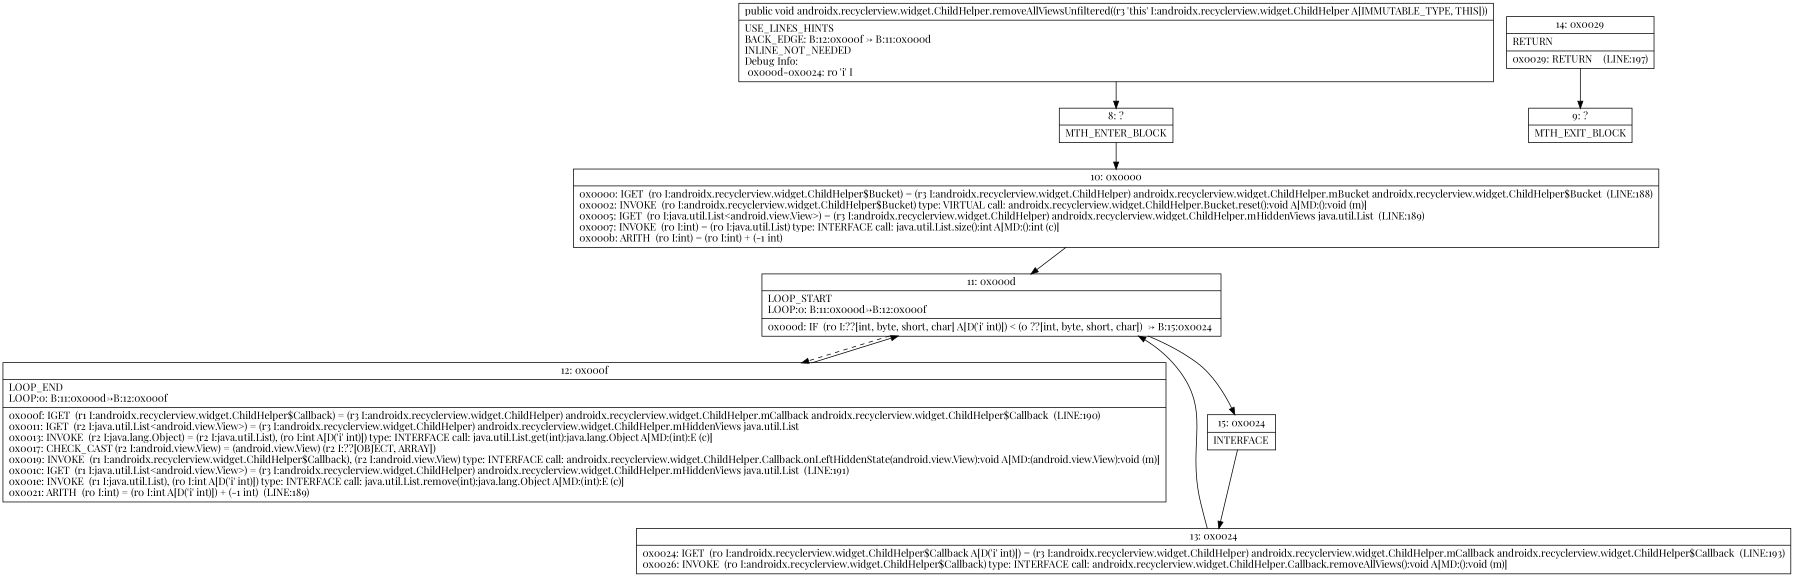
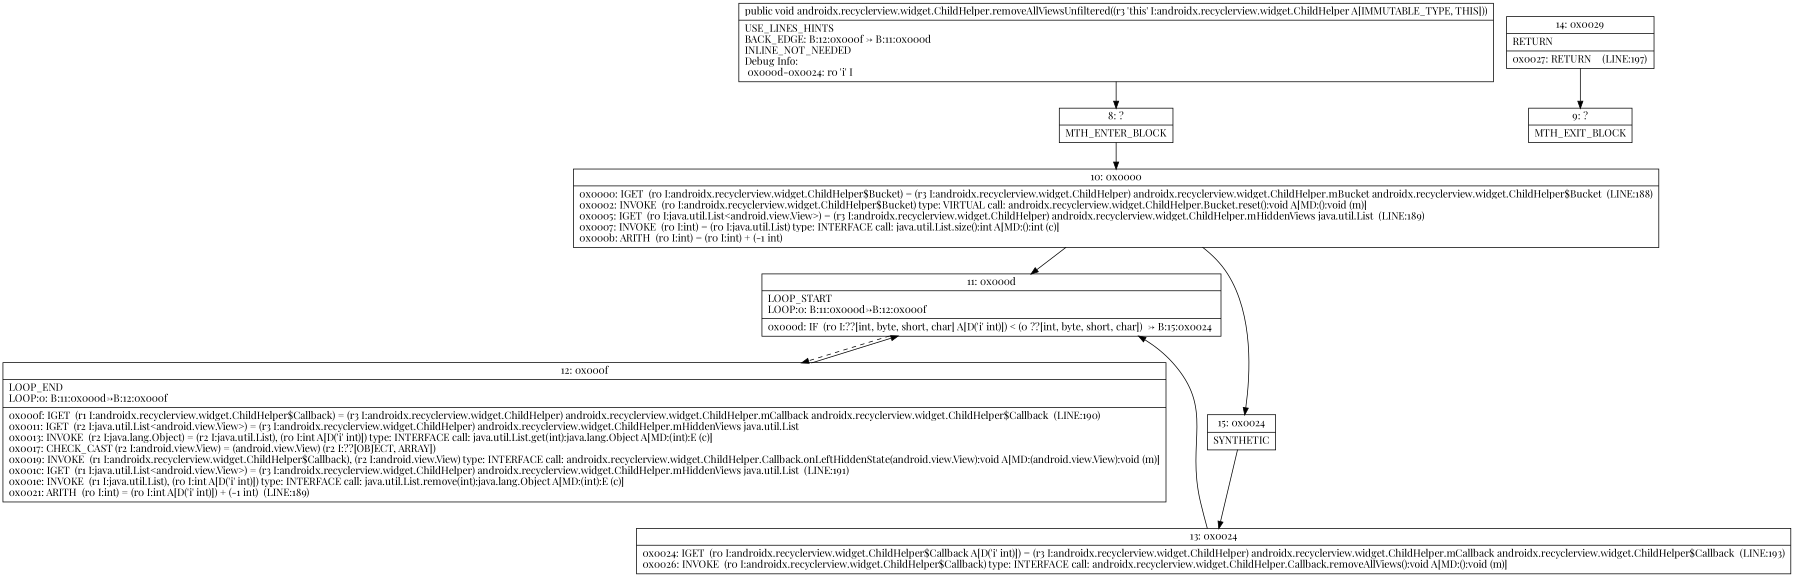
(1580, 59) -> (1580, 59)
(1198, 363) -> (1245, 321)
(1241, 441) -> (1242, 441)
